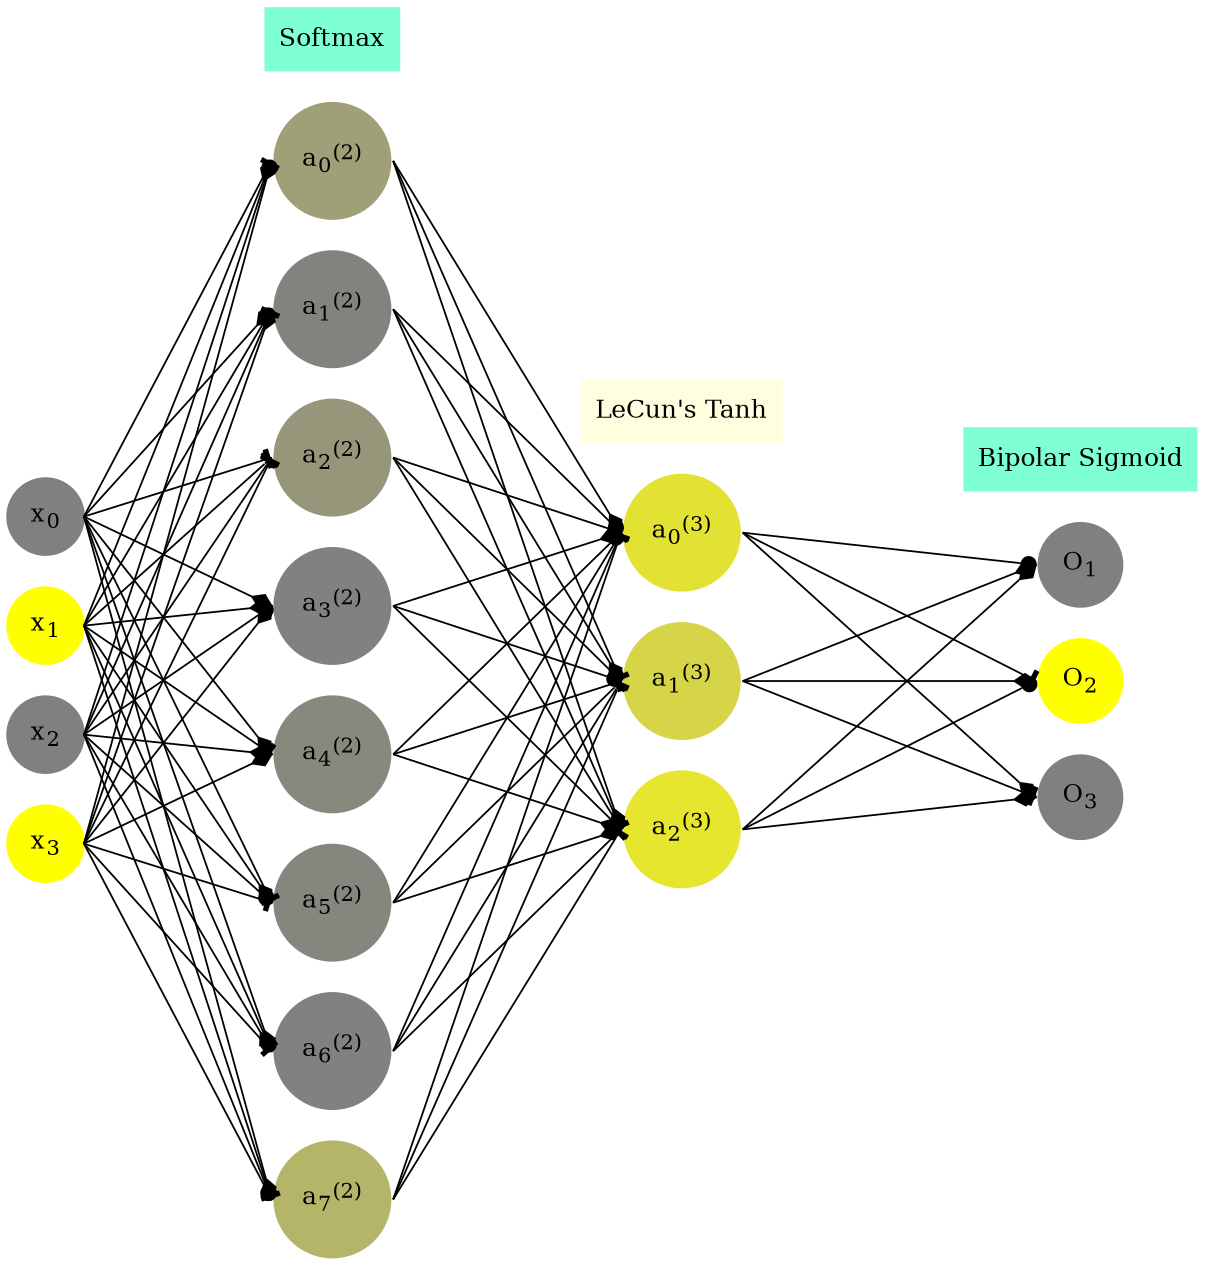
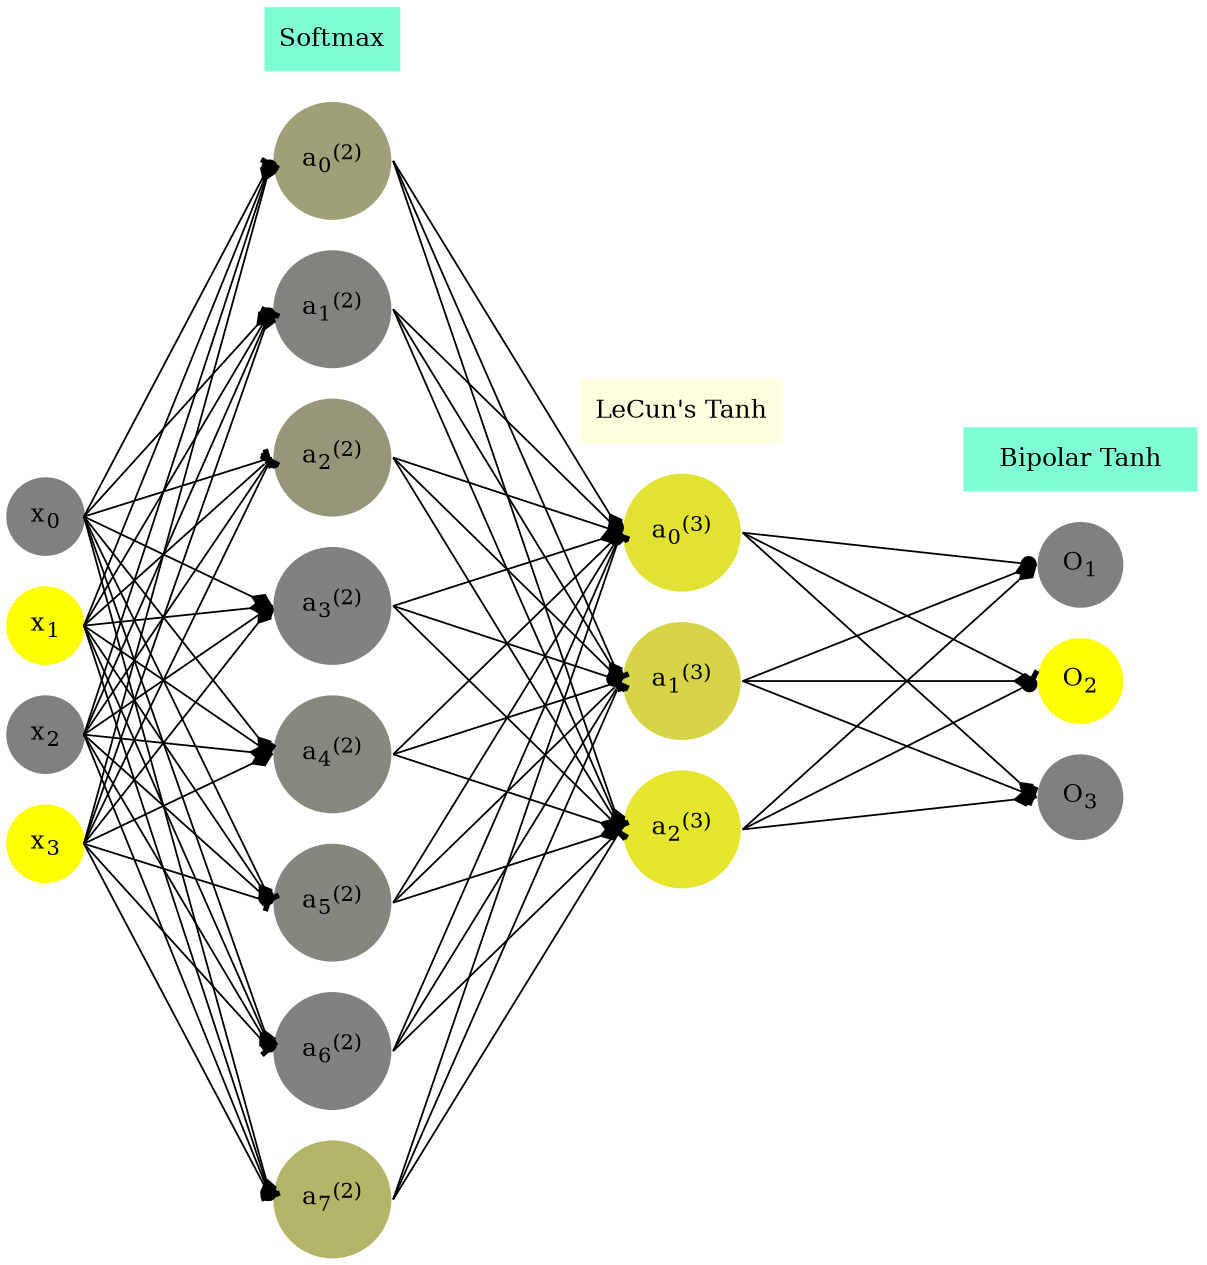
(1080, 459) -> (1080, 459)
